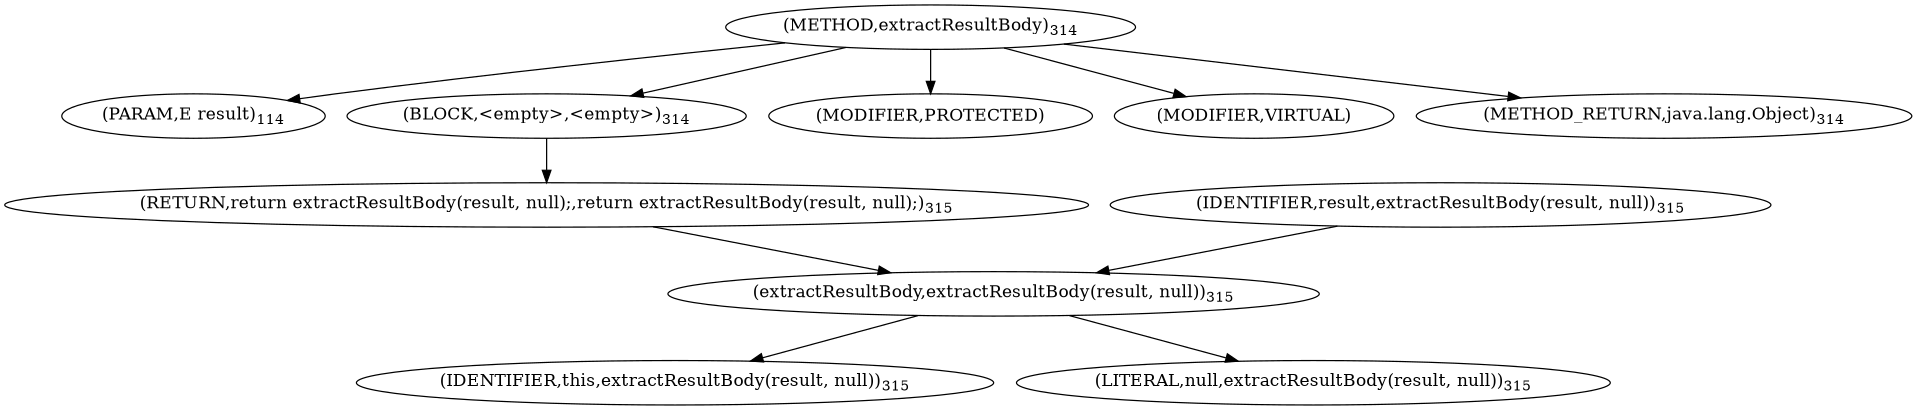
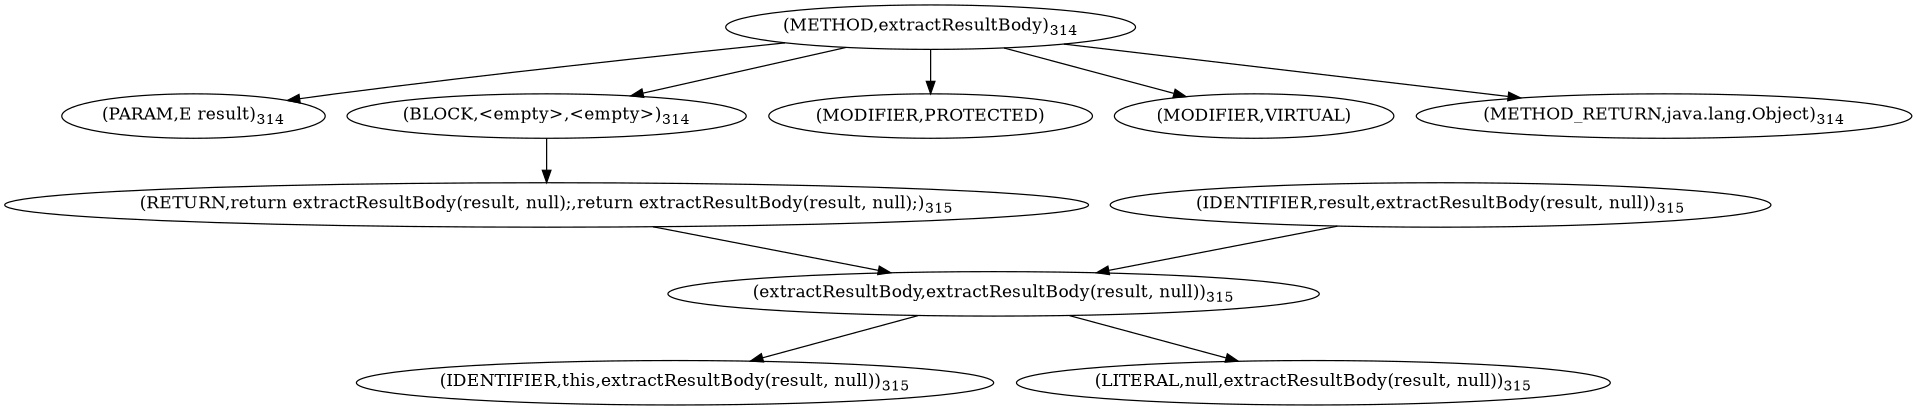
(271, 114) -> (271, 114)
